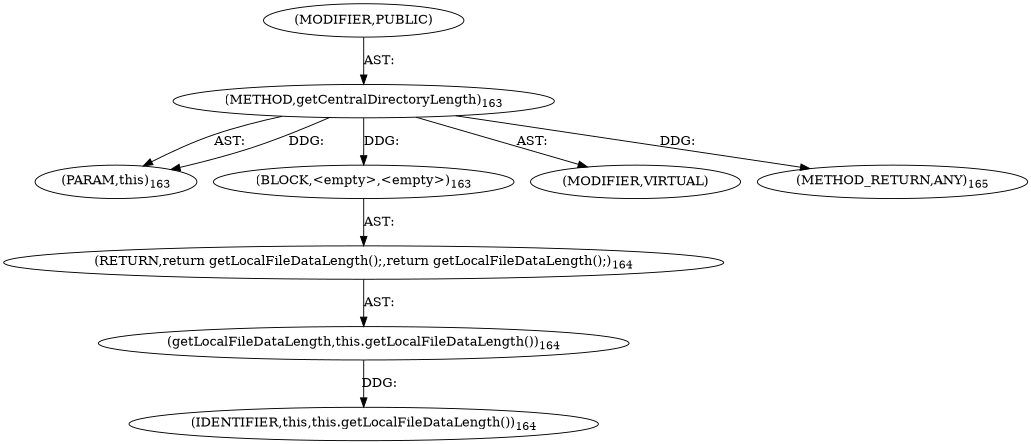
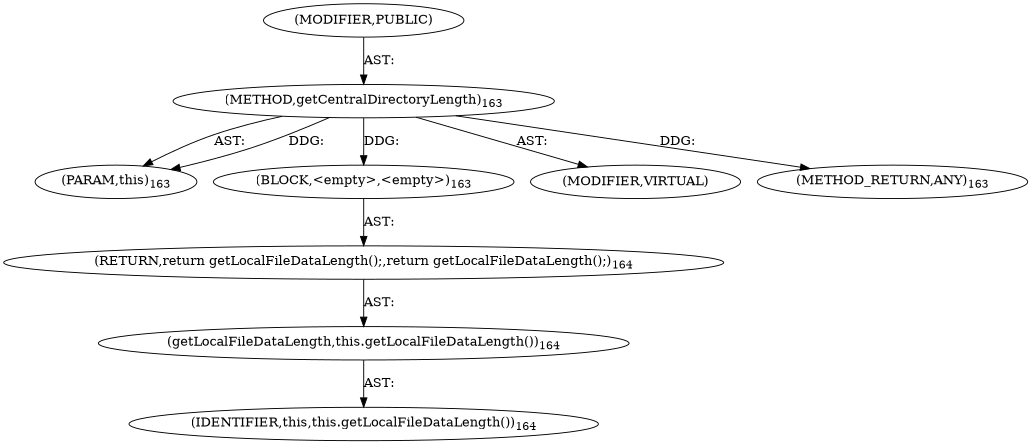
(978, 180) -> (978, 180)
(381, 384) -> (381, 384)
